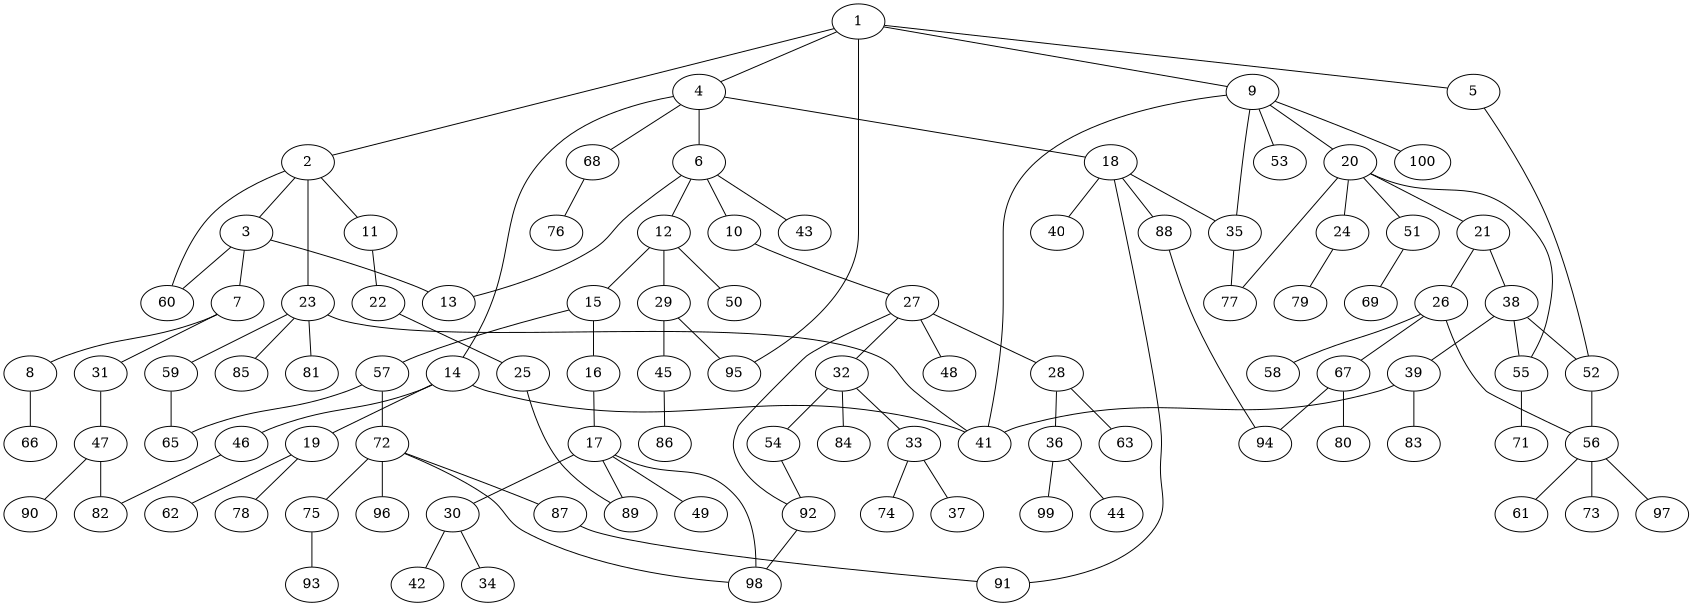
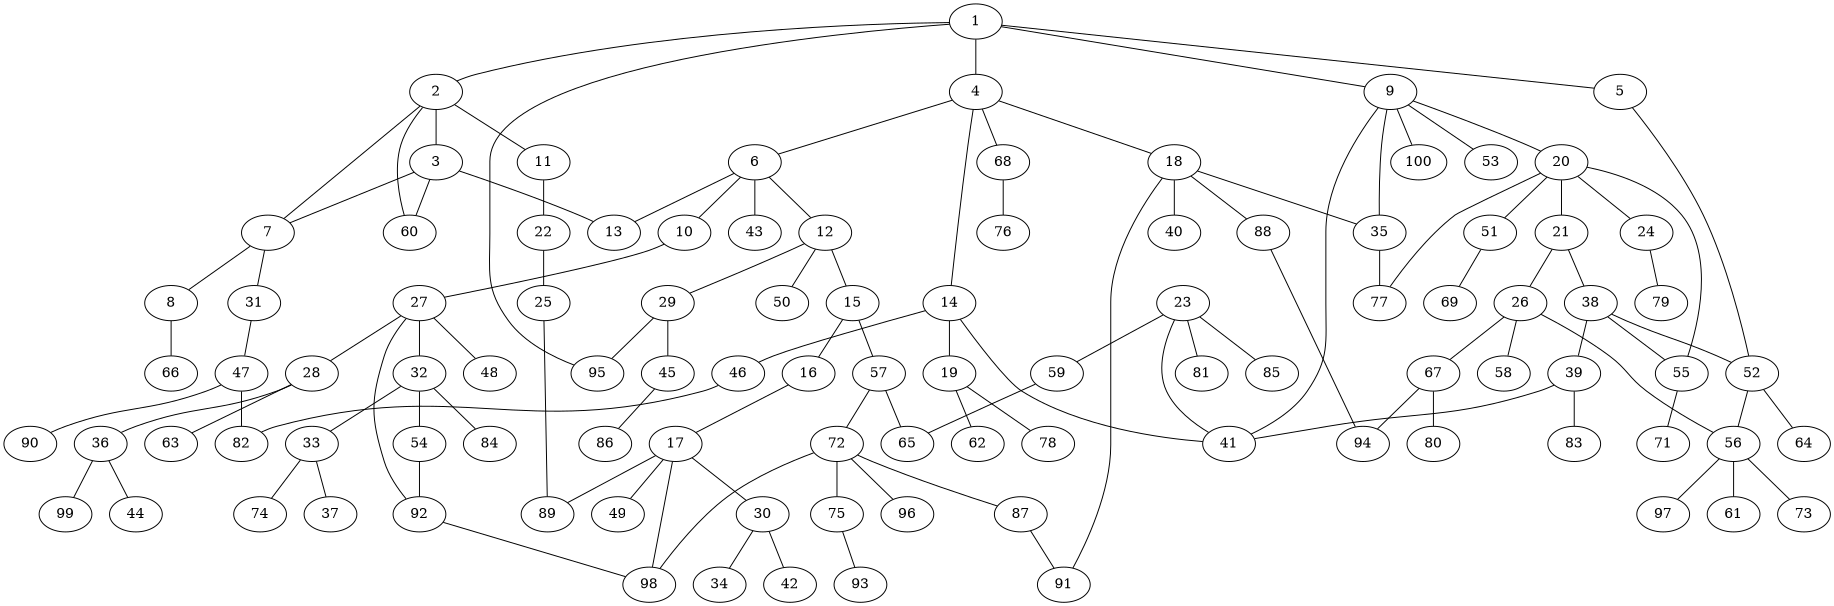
(308, 233) -> (352, 162)
none -> (1804, 444)
